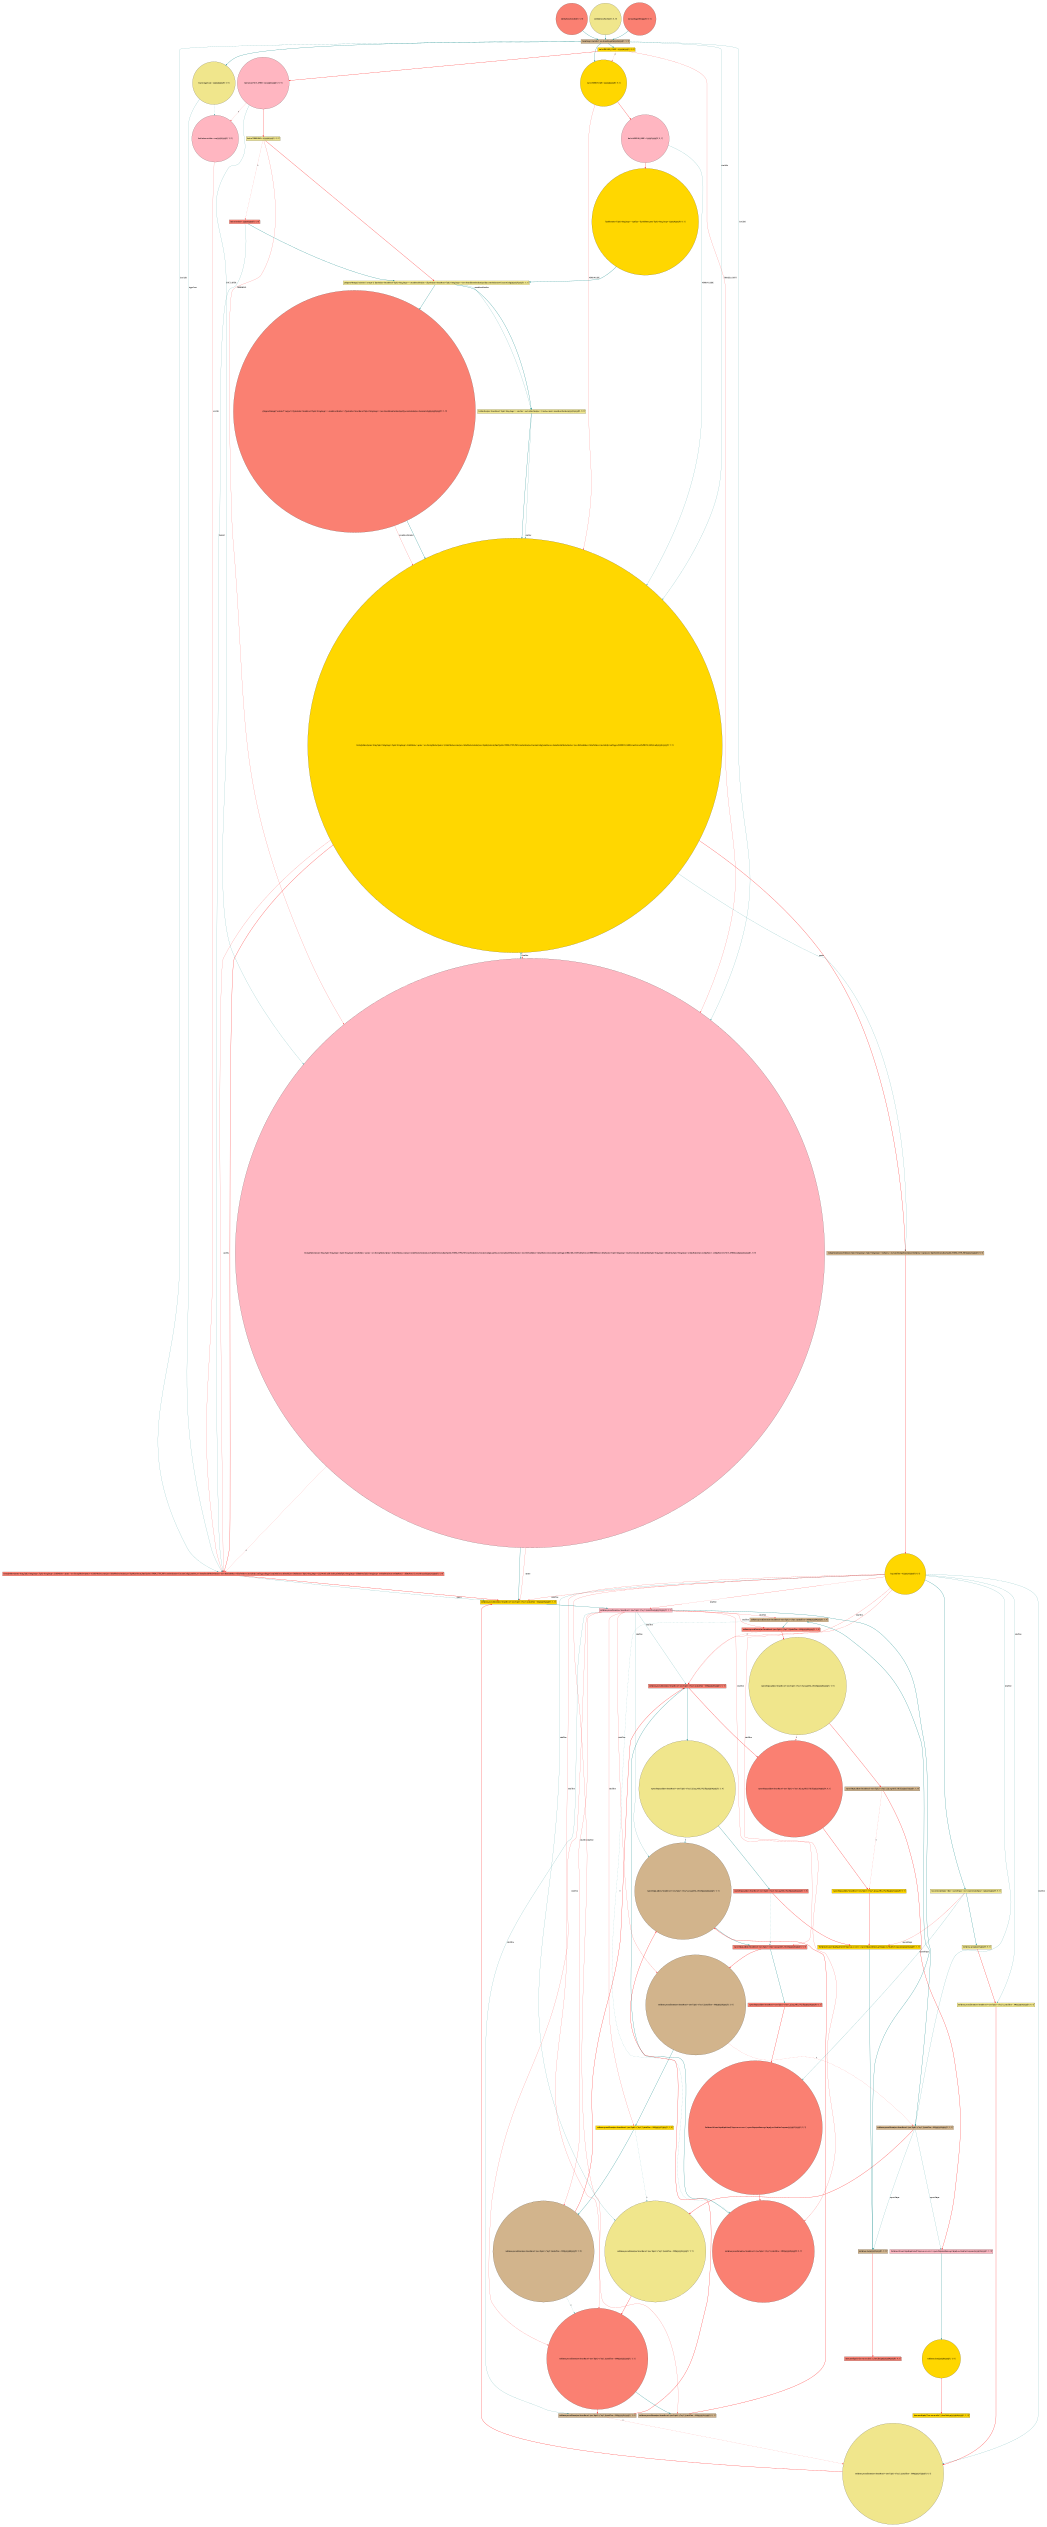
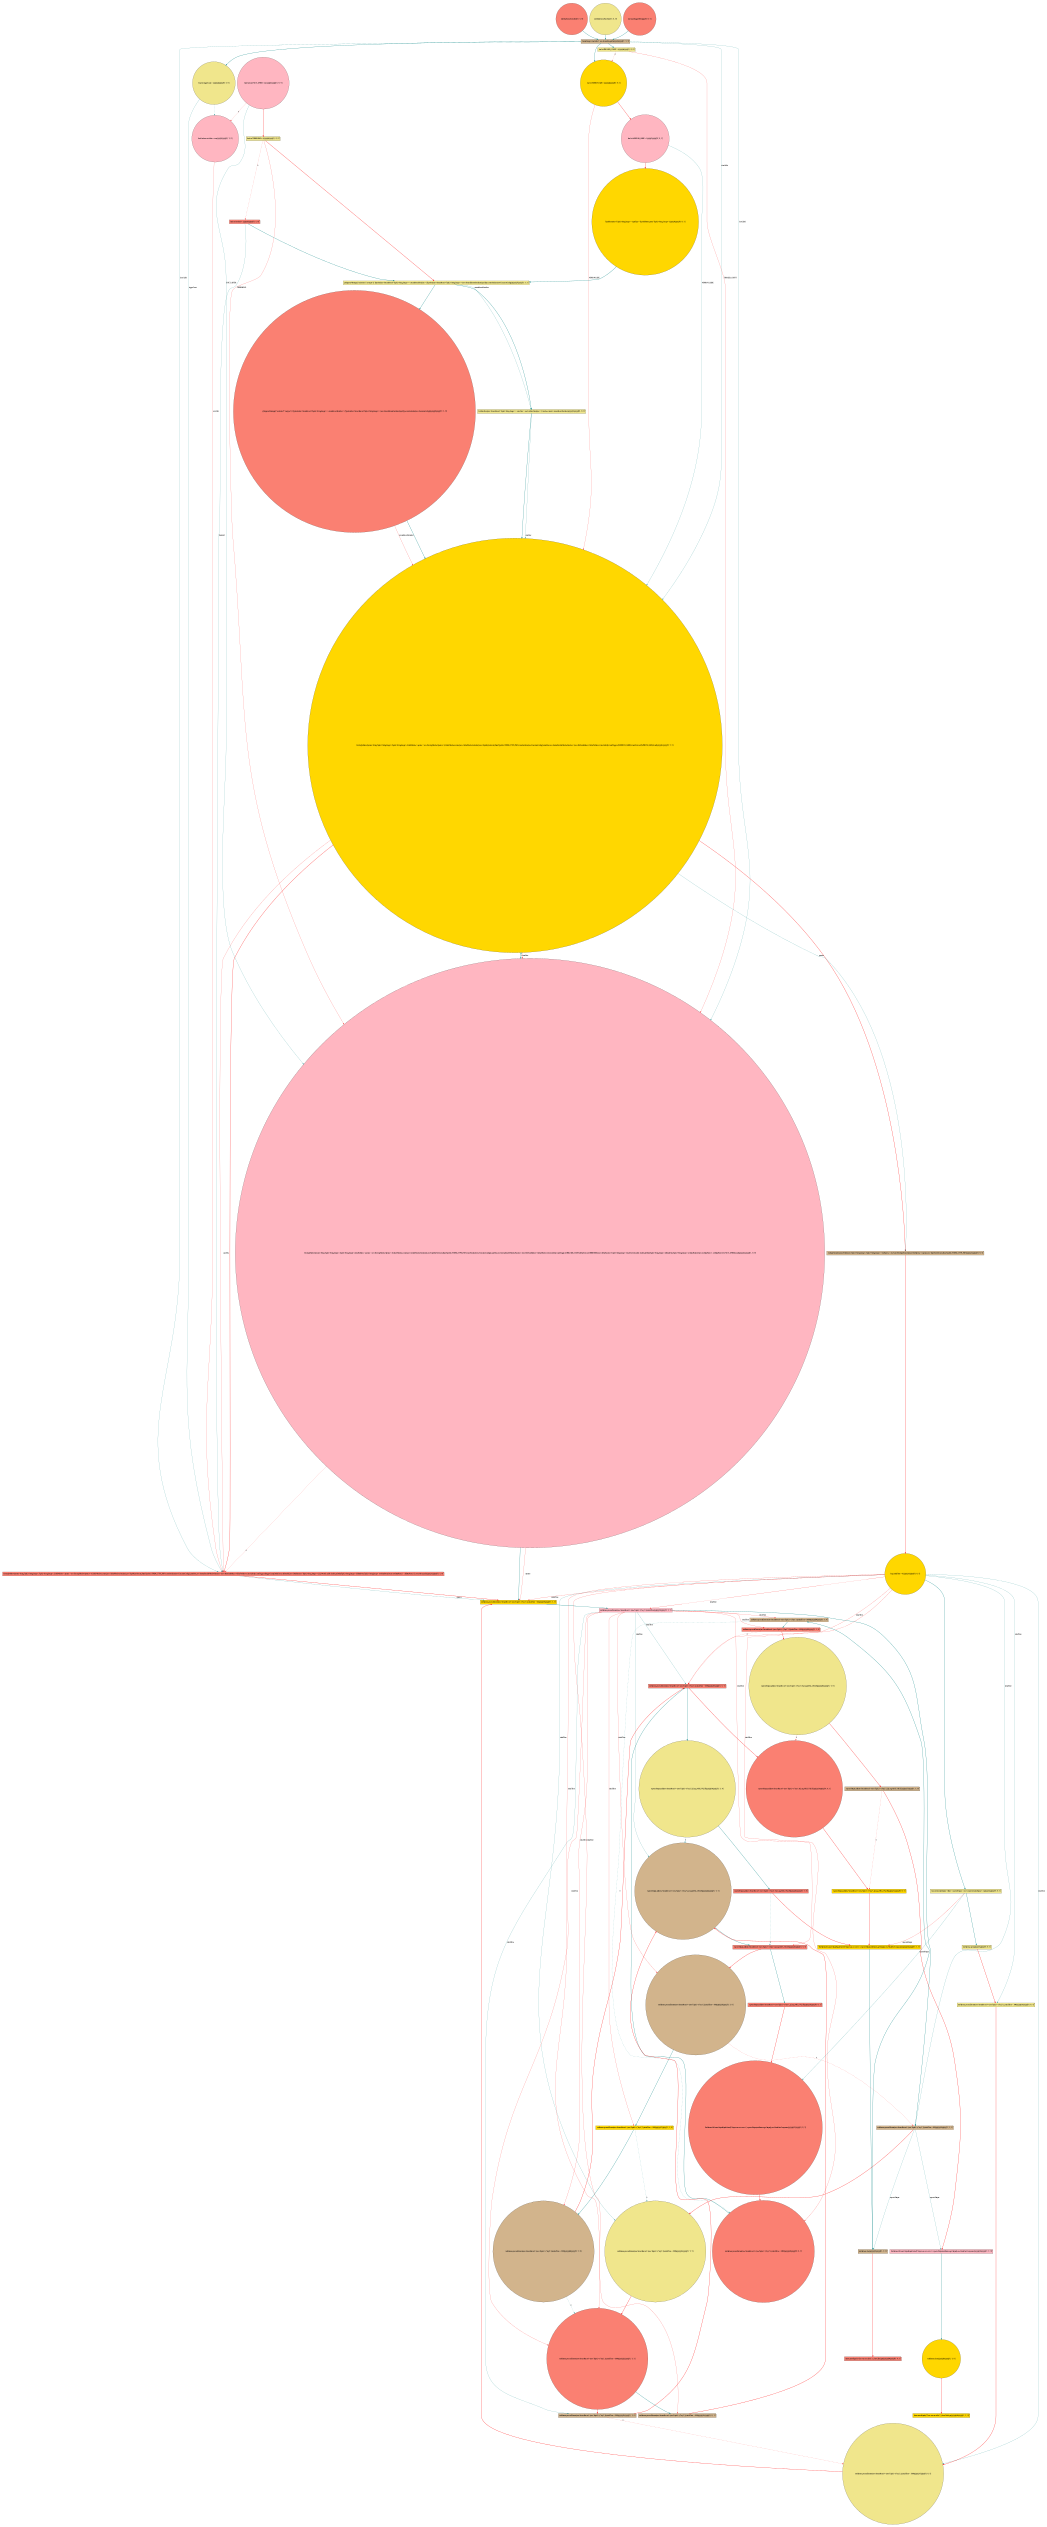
(616, 50) -> (616, 50)
(444, 66) -> none
